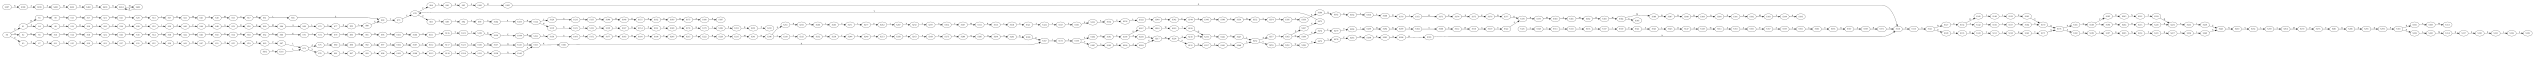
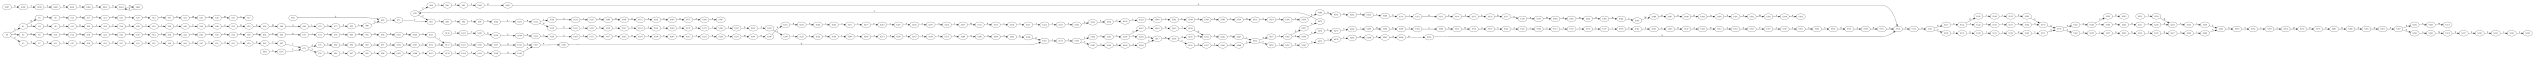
(1637, 15) -> (1645, 19)
(2131, 16) -> none
(406, 17) -> (414, 21)
(265, 18) -> none
(1514, 24) -> (1514, 29)
(438, 34) -> (439, 40)
(777, 37) -> (777, 32)
